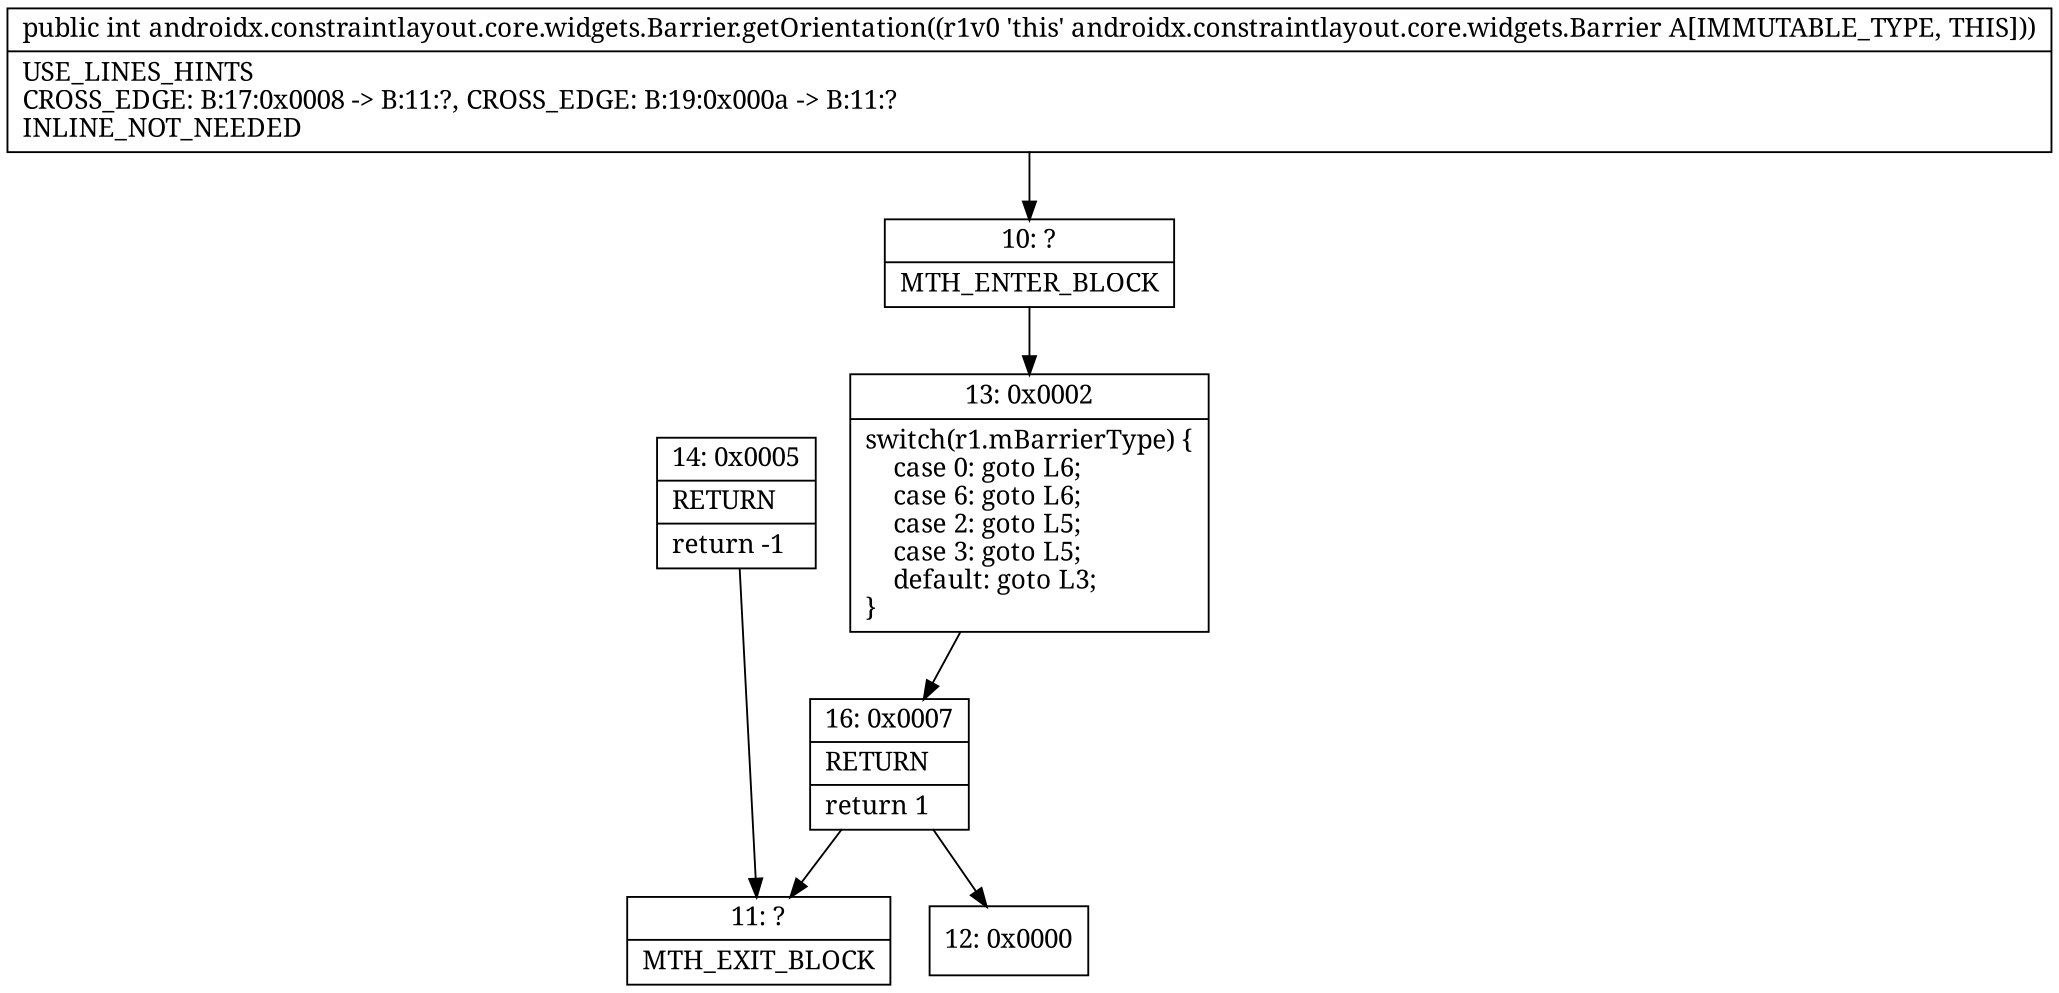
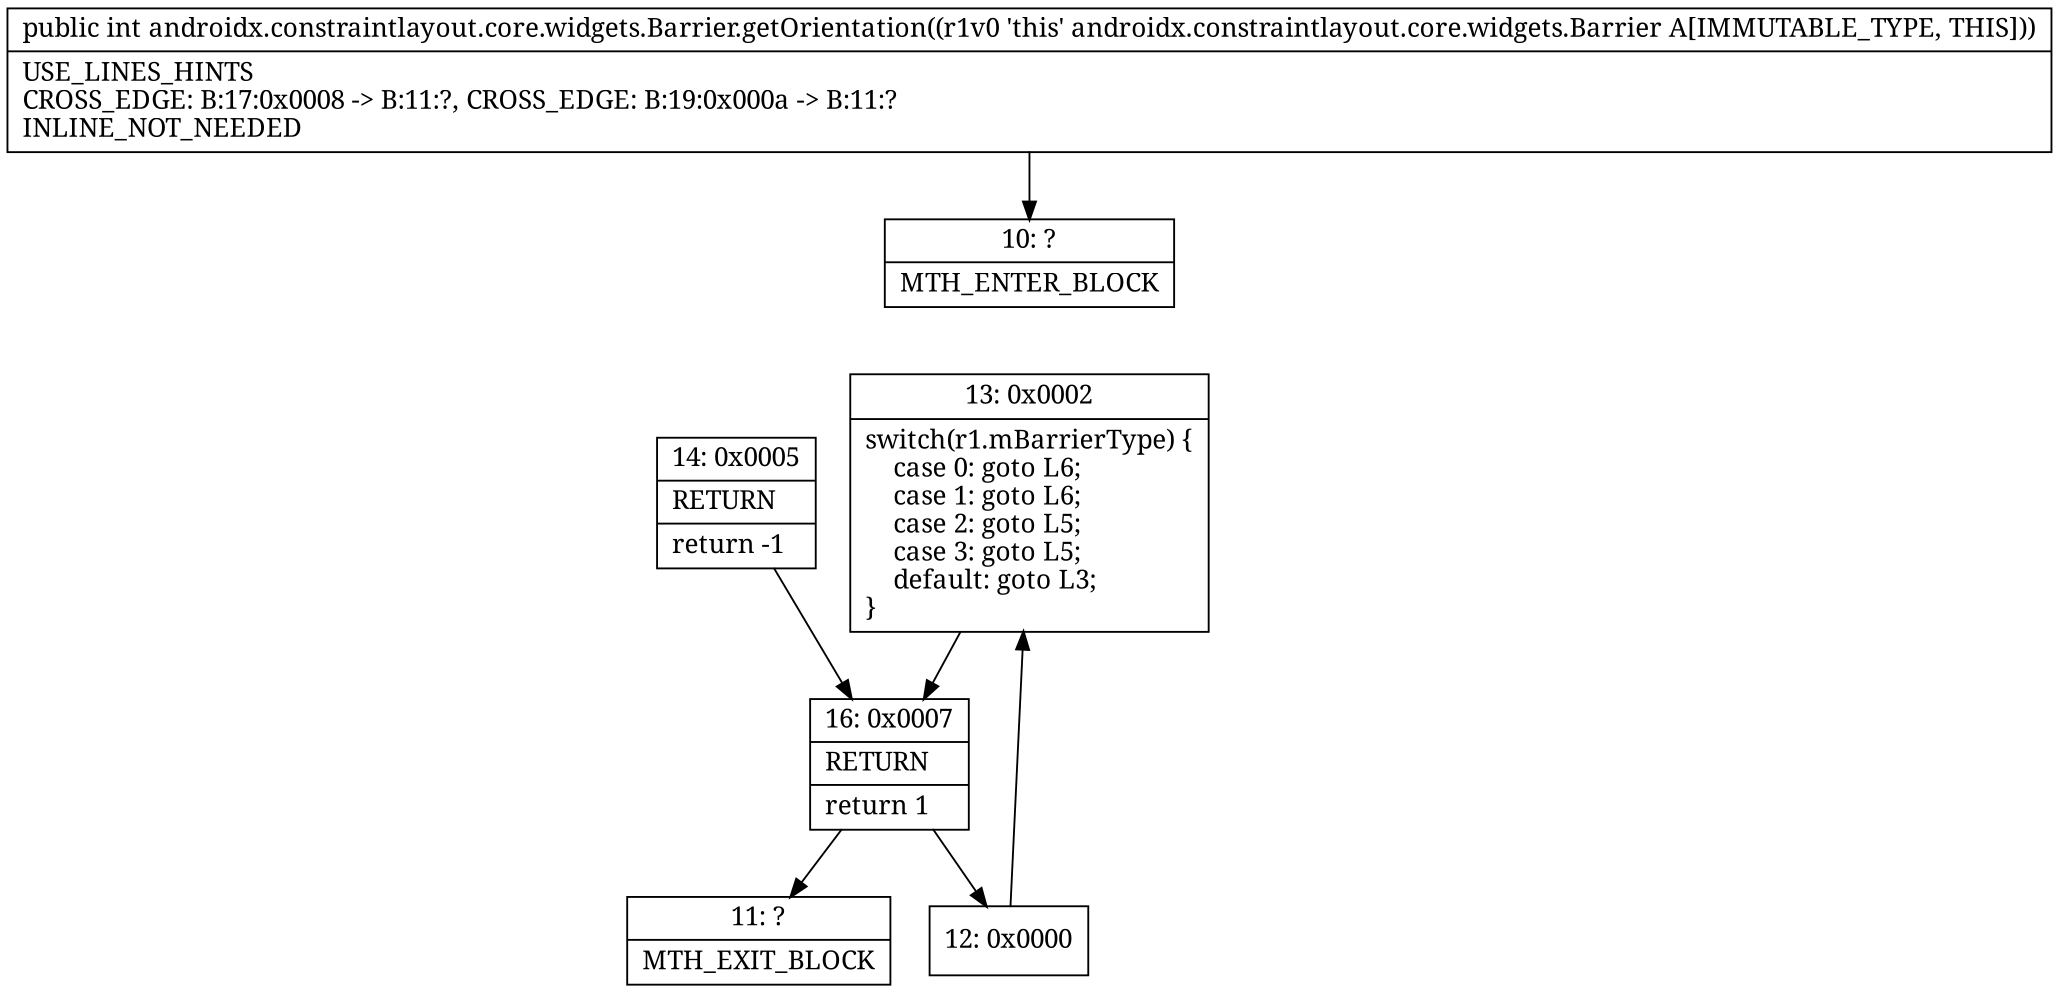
(1029, 331) -> (1017, 778)
(973, 497) -> (973, 497)
(748, 723) -> (808, 625)
